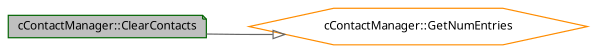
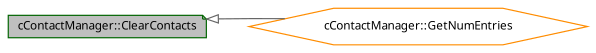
(240, 34) -> (252, 19)
